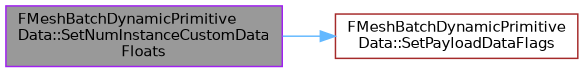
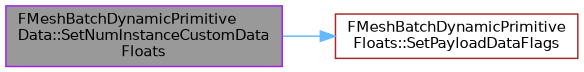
(457, 36) -> (457, 36)
